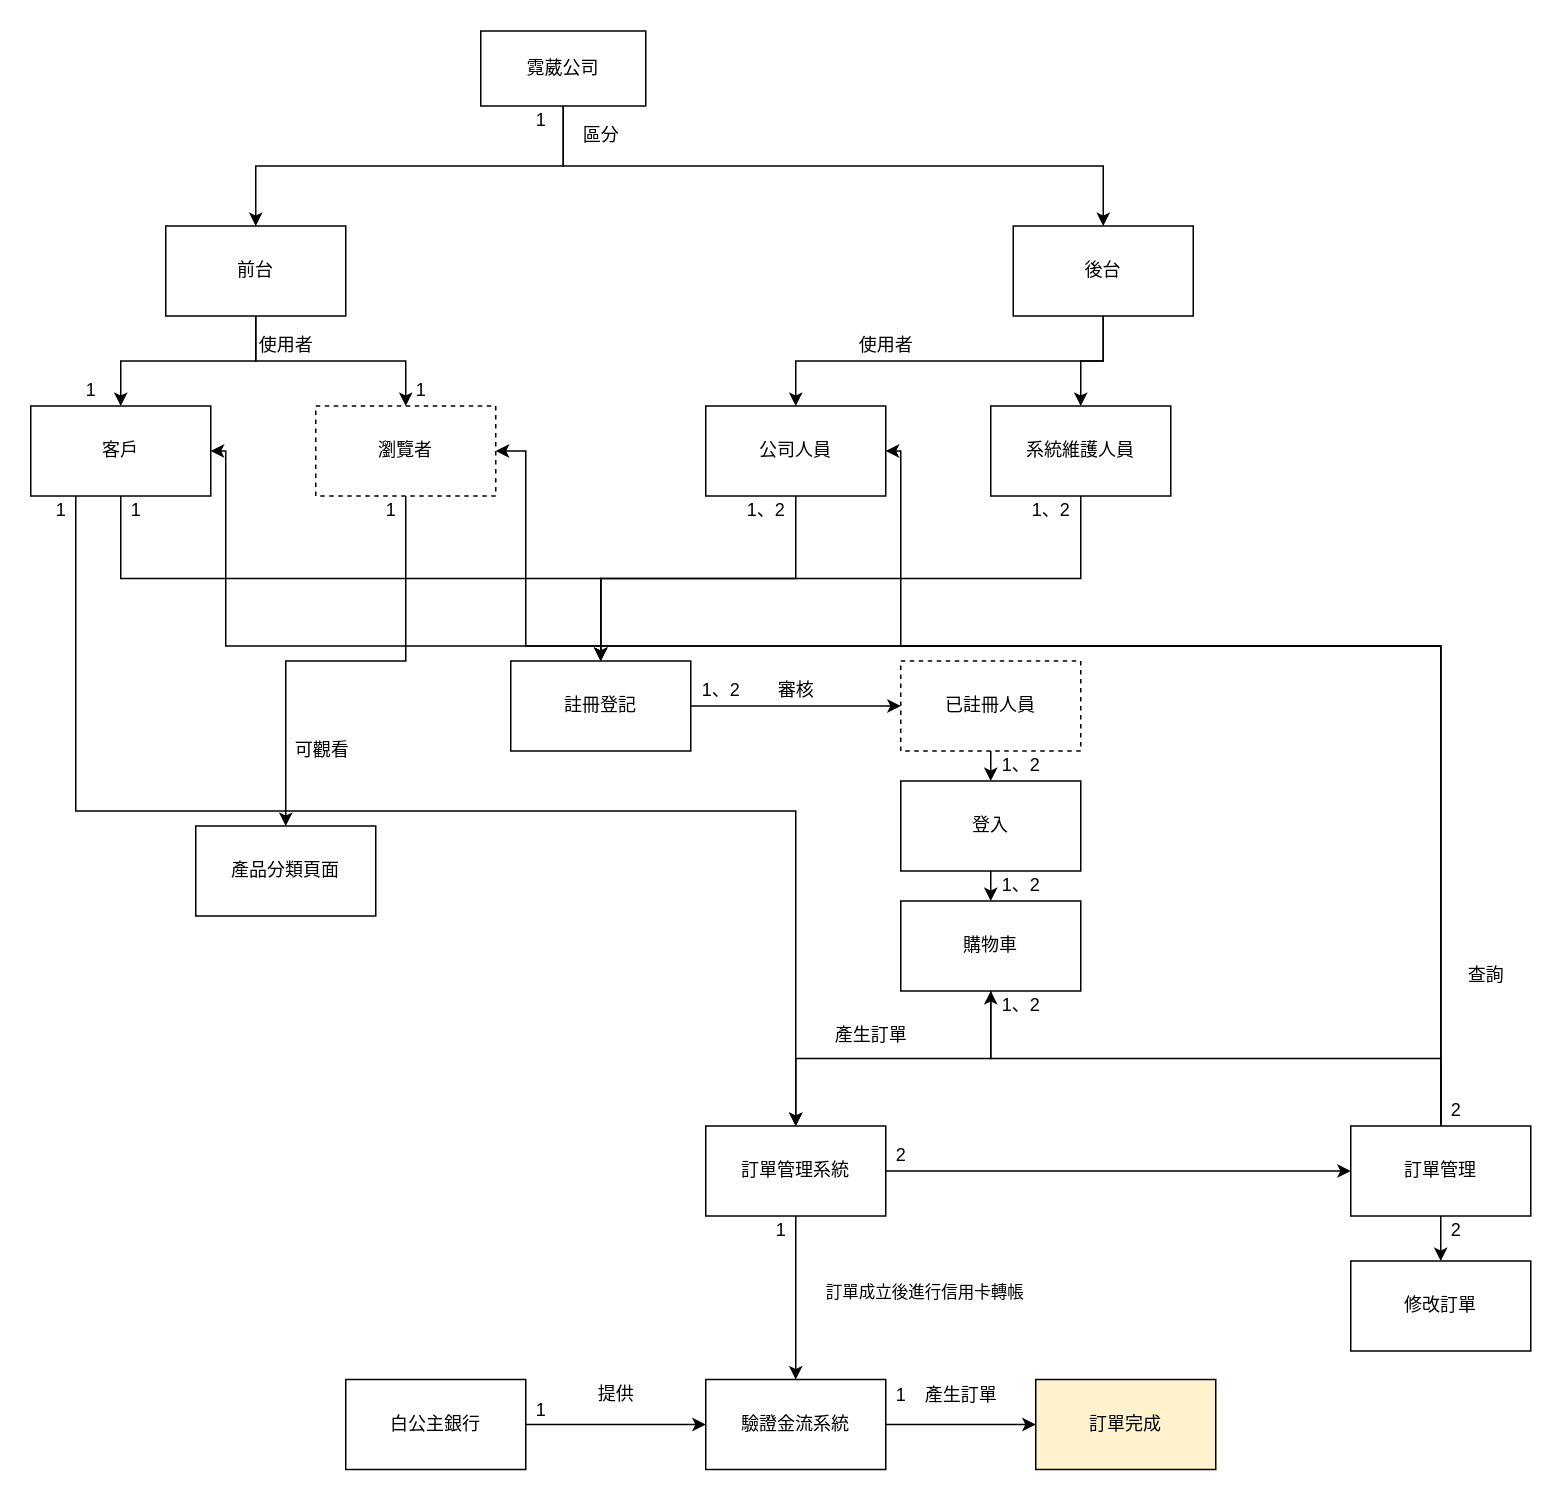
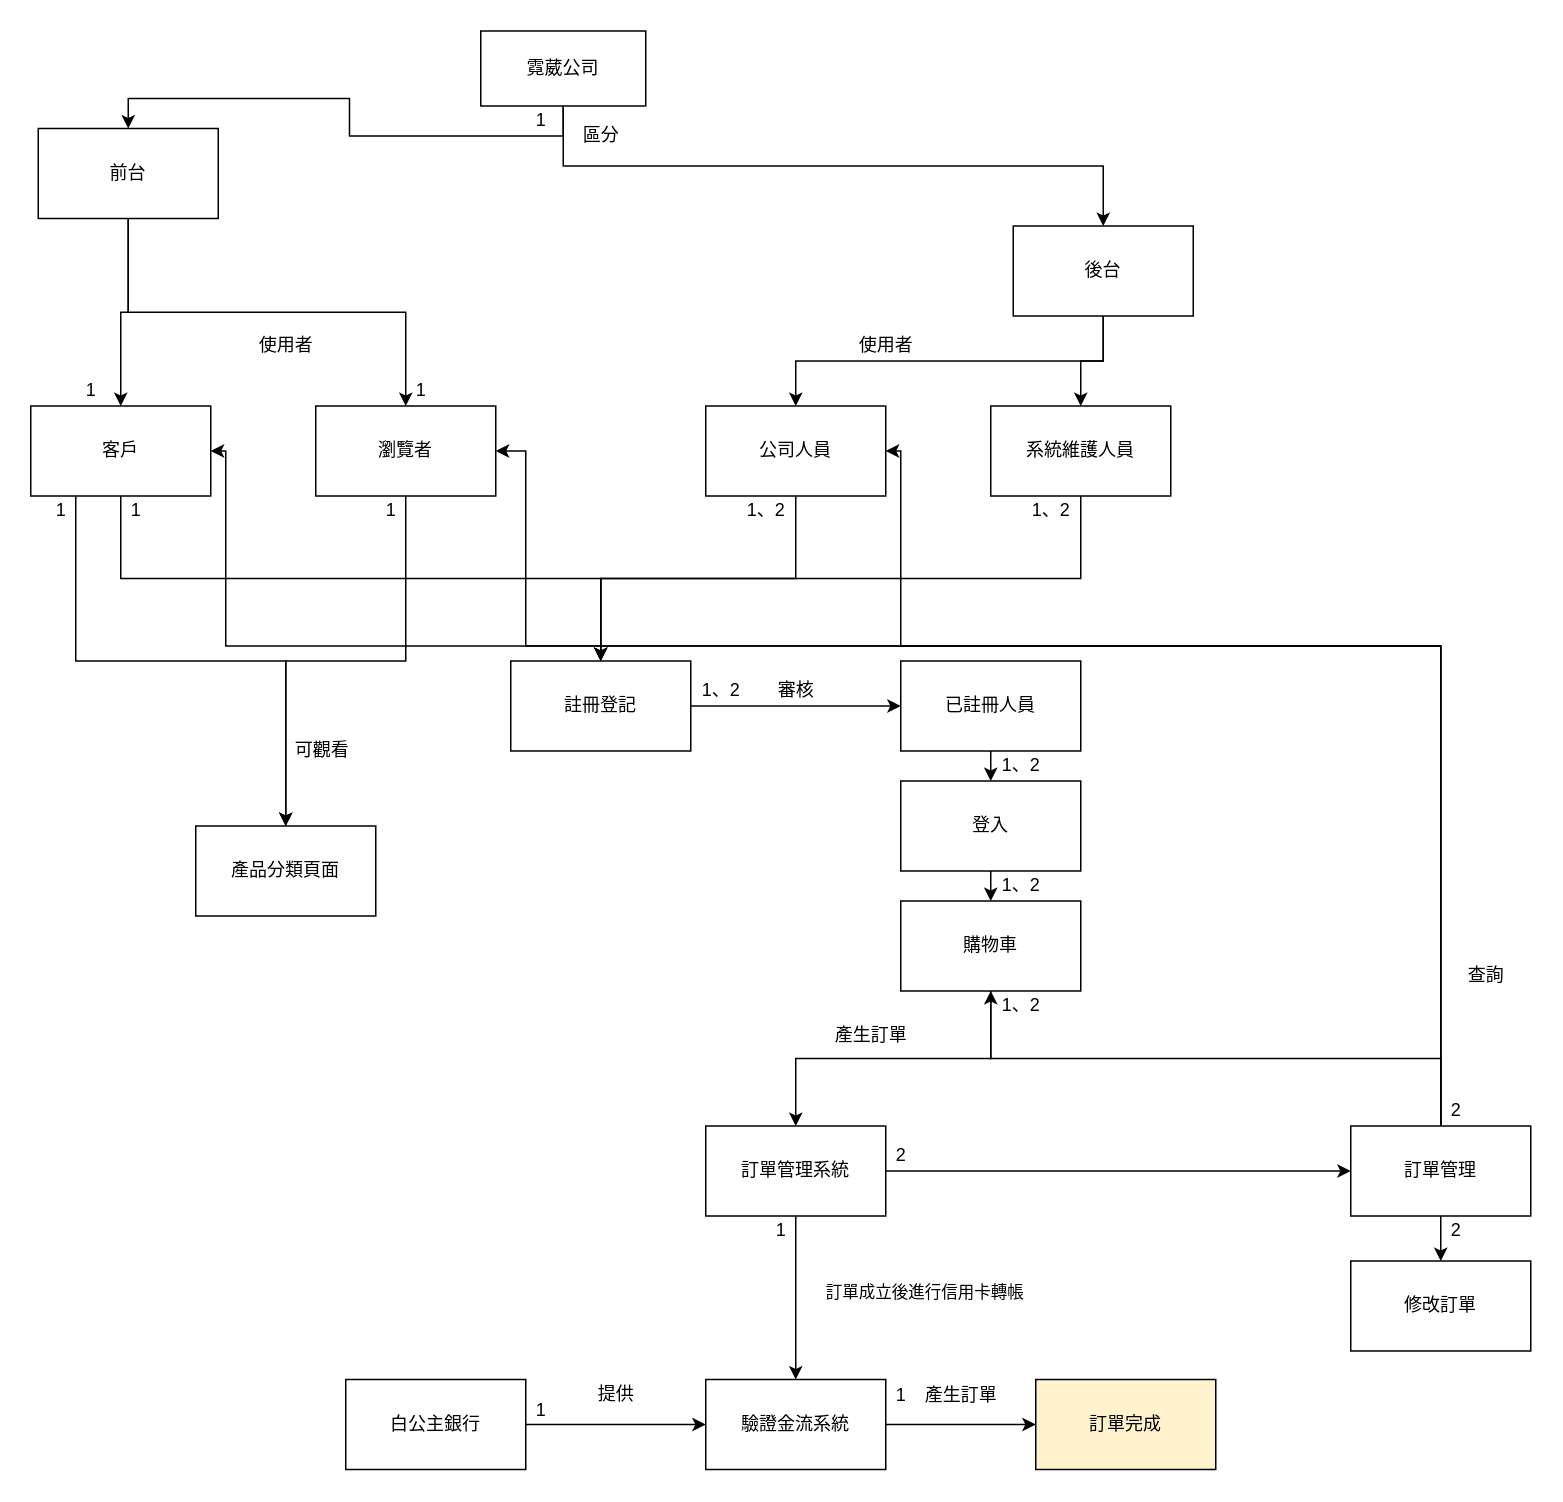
(256, 271) -> (128, 173)
(406, 451) -> (406, 451)
(991, 706) -> (991, 706)
(481, 811) -> (178, 661)
